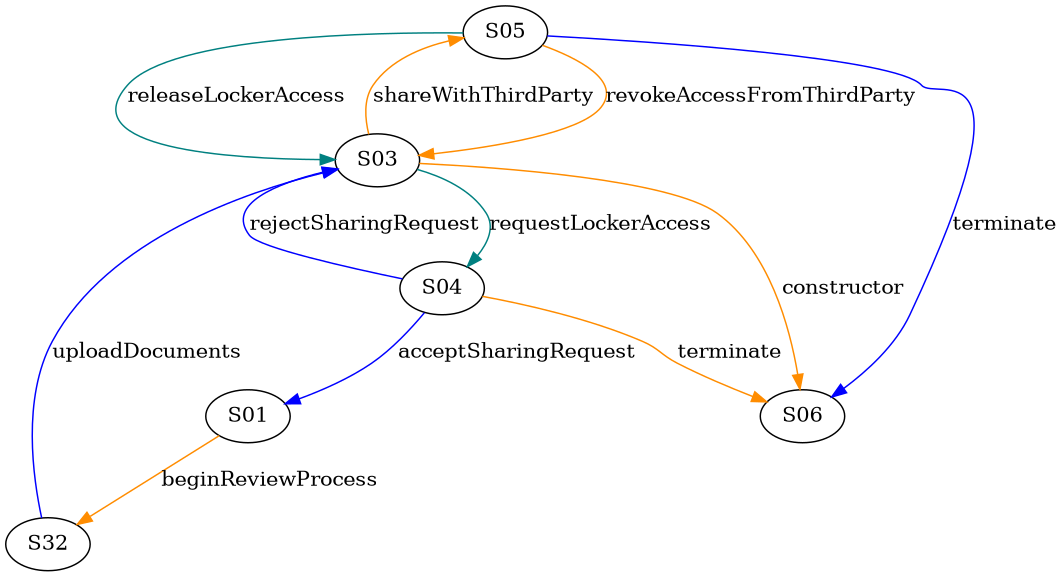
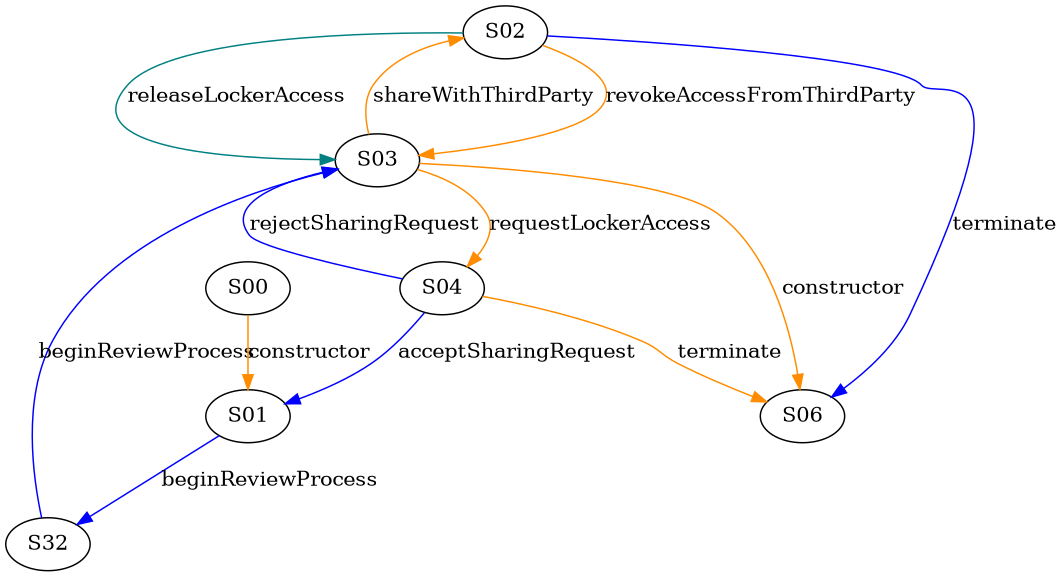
(505, 32) -> (505, 32)
(474, 199) -> (474, 199)
none -> (248, 288)
(147, 352) -> (147, 352)
(155, 476) -> (155, 476)
